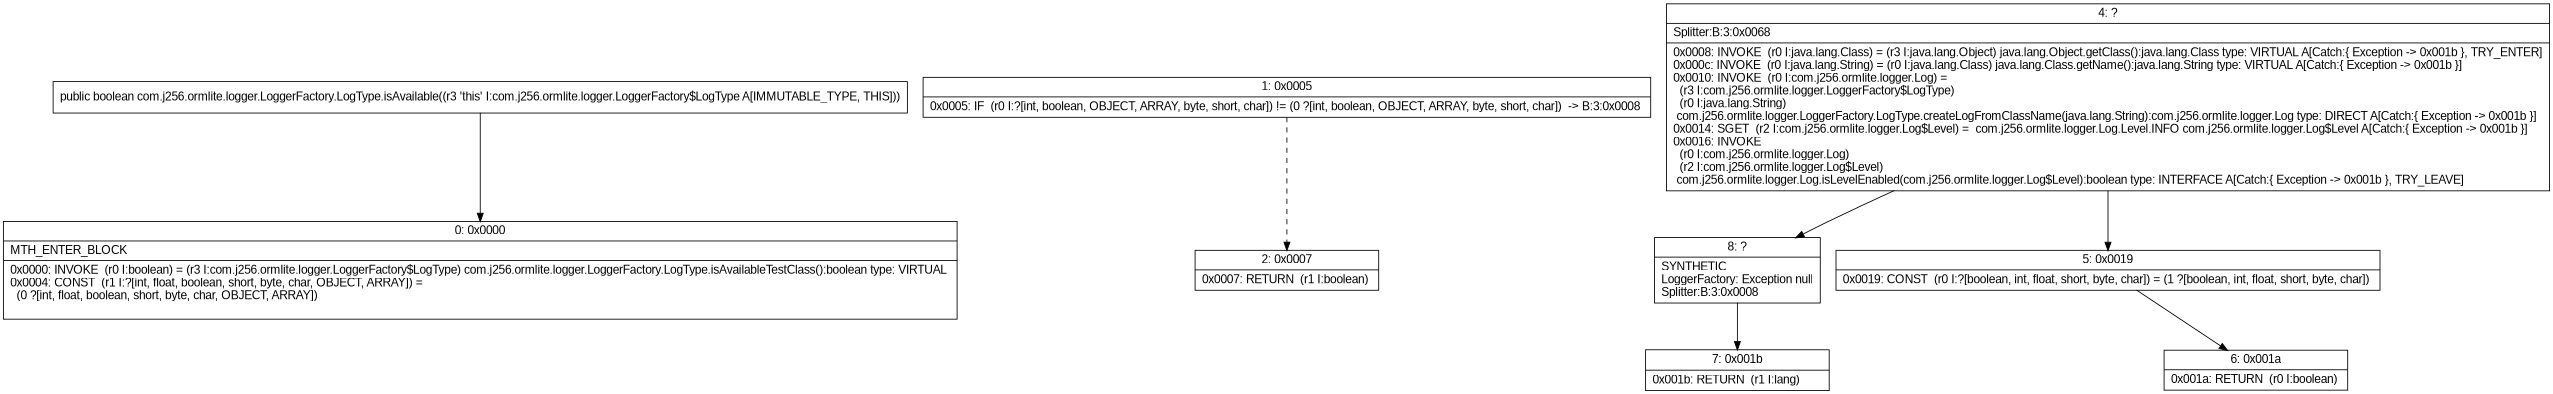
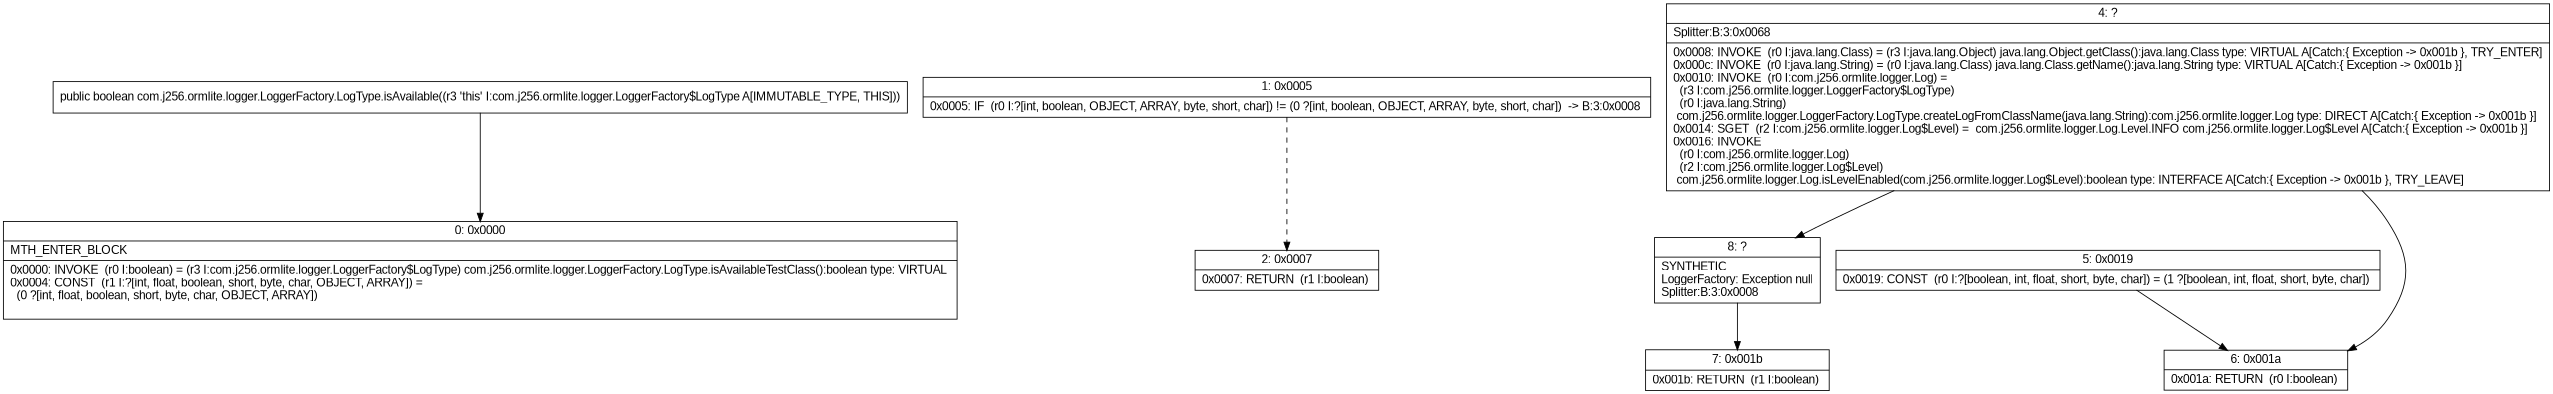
(2108, 216) -> (2406, 272)
(1728, 380) -> (1737, 380)
